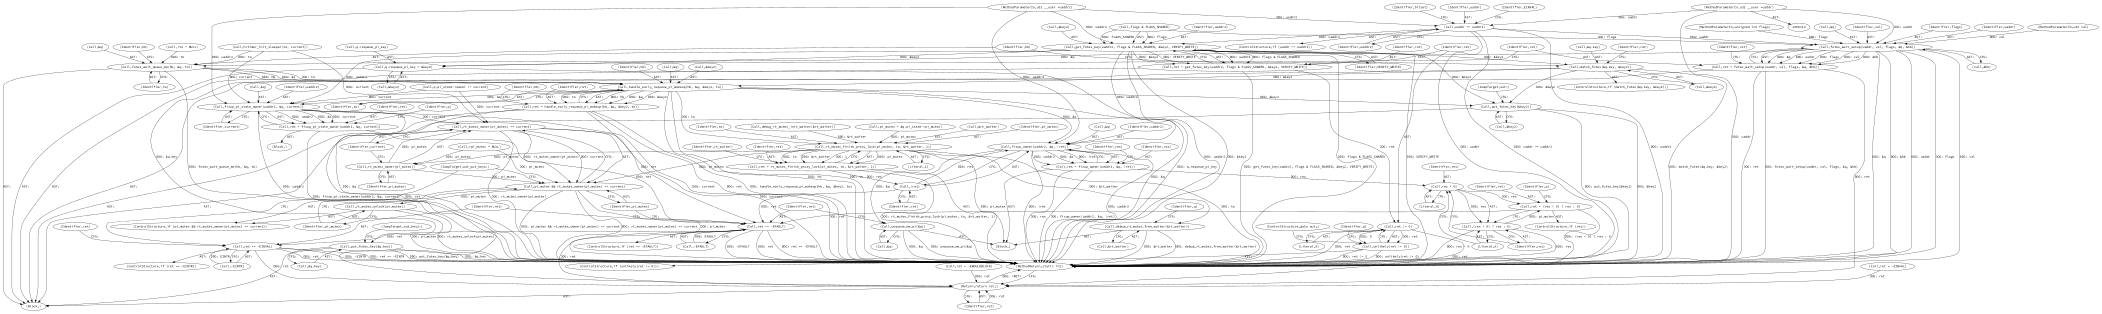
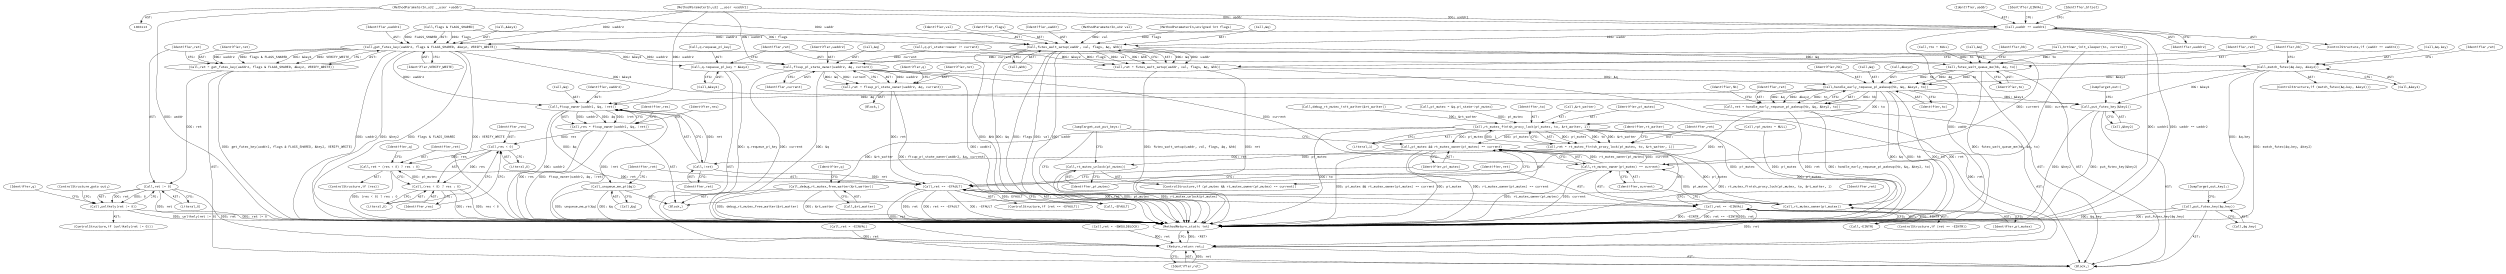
(470, 96) -> (1346, 78)
none -> (1096, 146)
